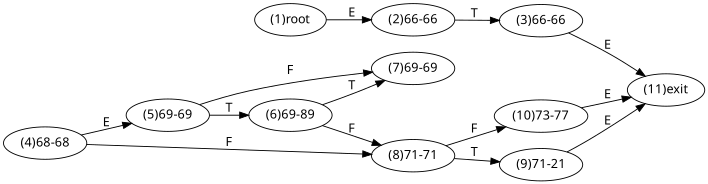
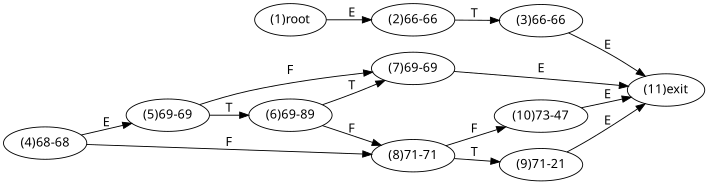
none -> (537, 78)
(541, 116) -> (541, 116)
